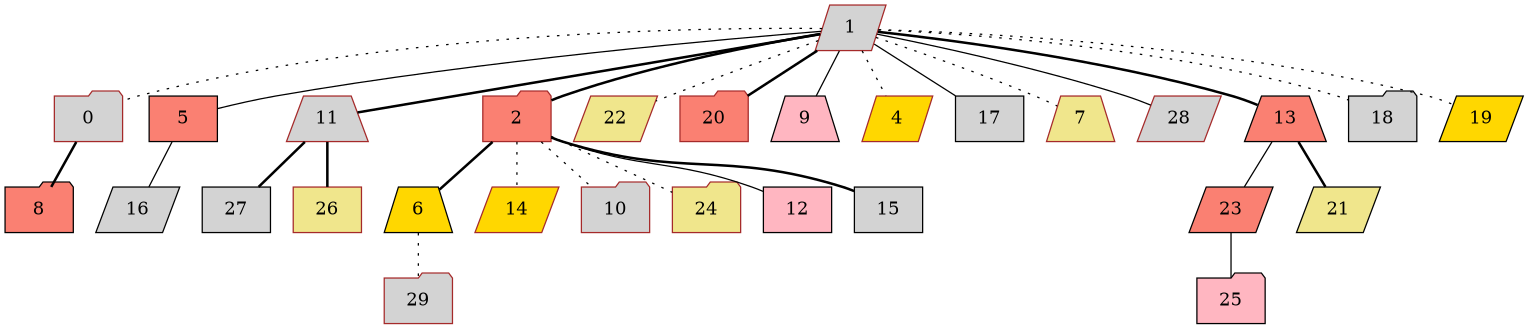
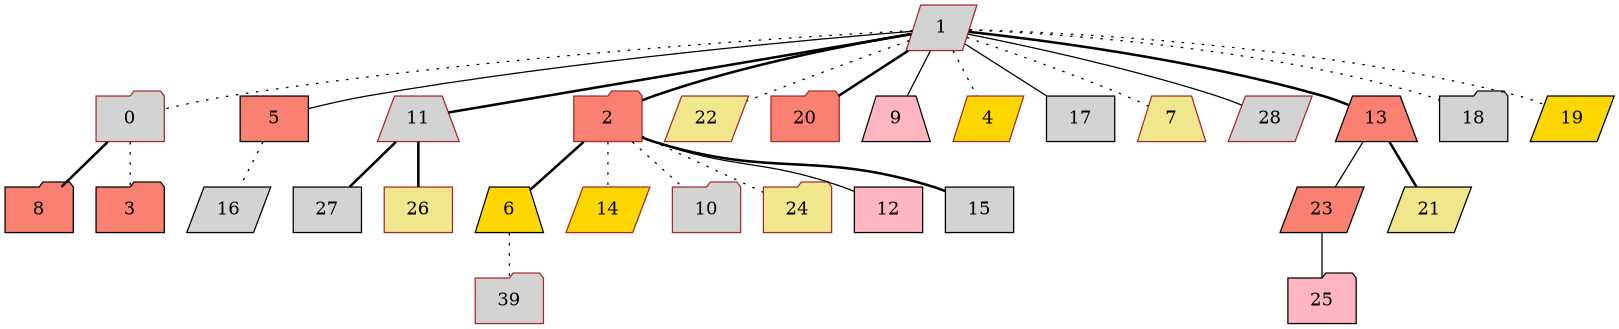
(160, 164) -> (251, 164)
none -> (130, 210)
(418, 301) -> (509, 301)
